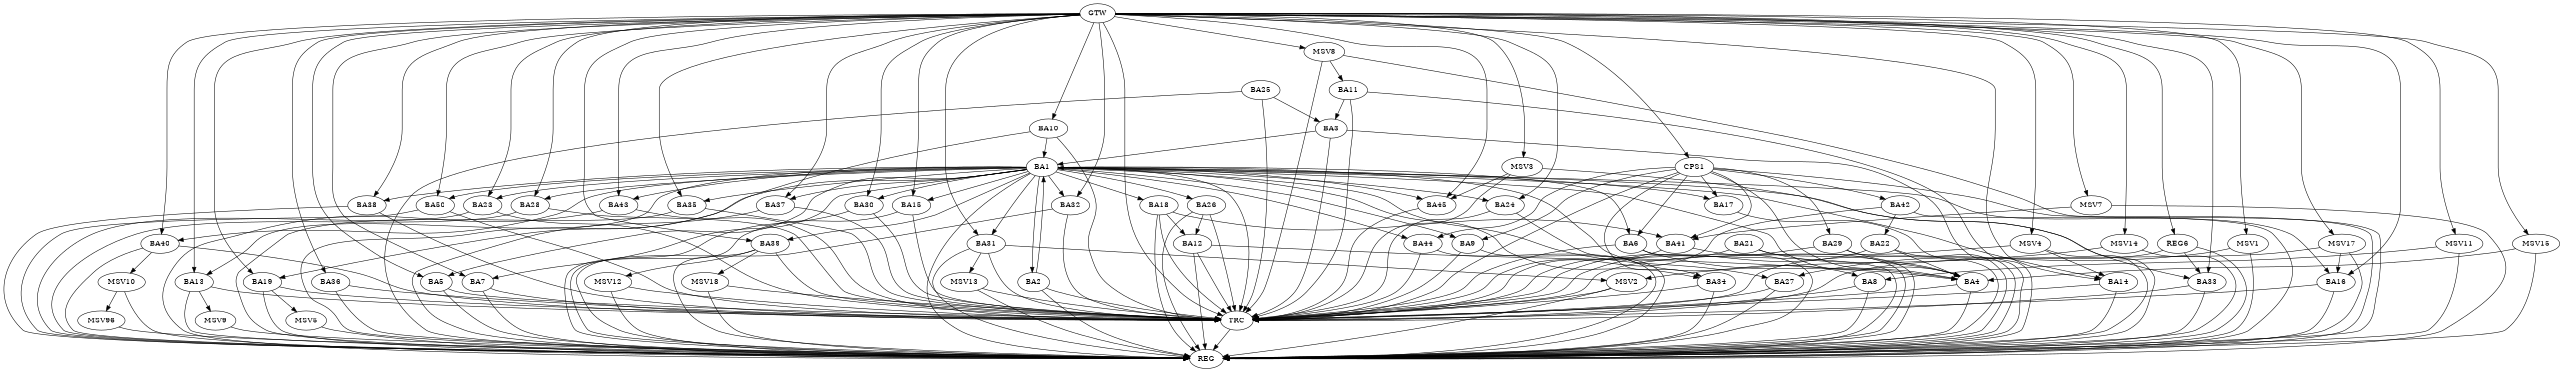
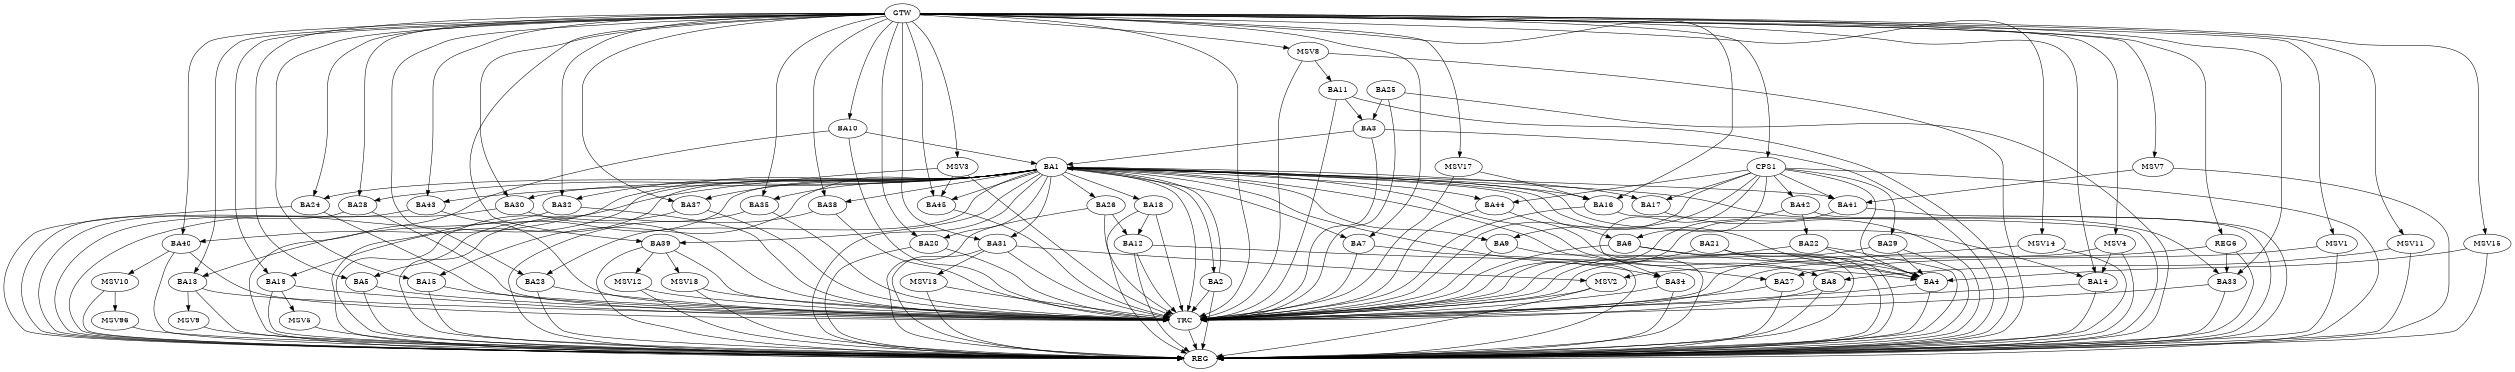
(435, 205) -> (929, 244)
(1390, 227) -> (1563, 183)
(331, 282) -> none
(1825, 353) -> none
